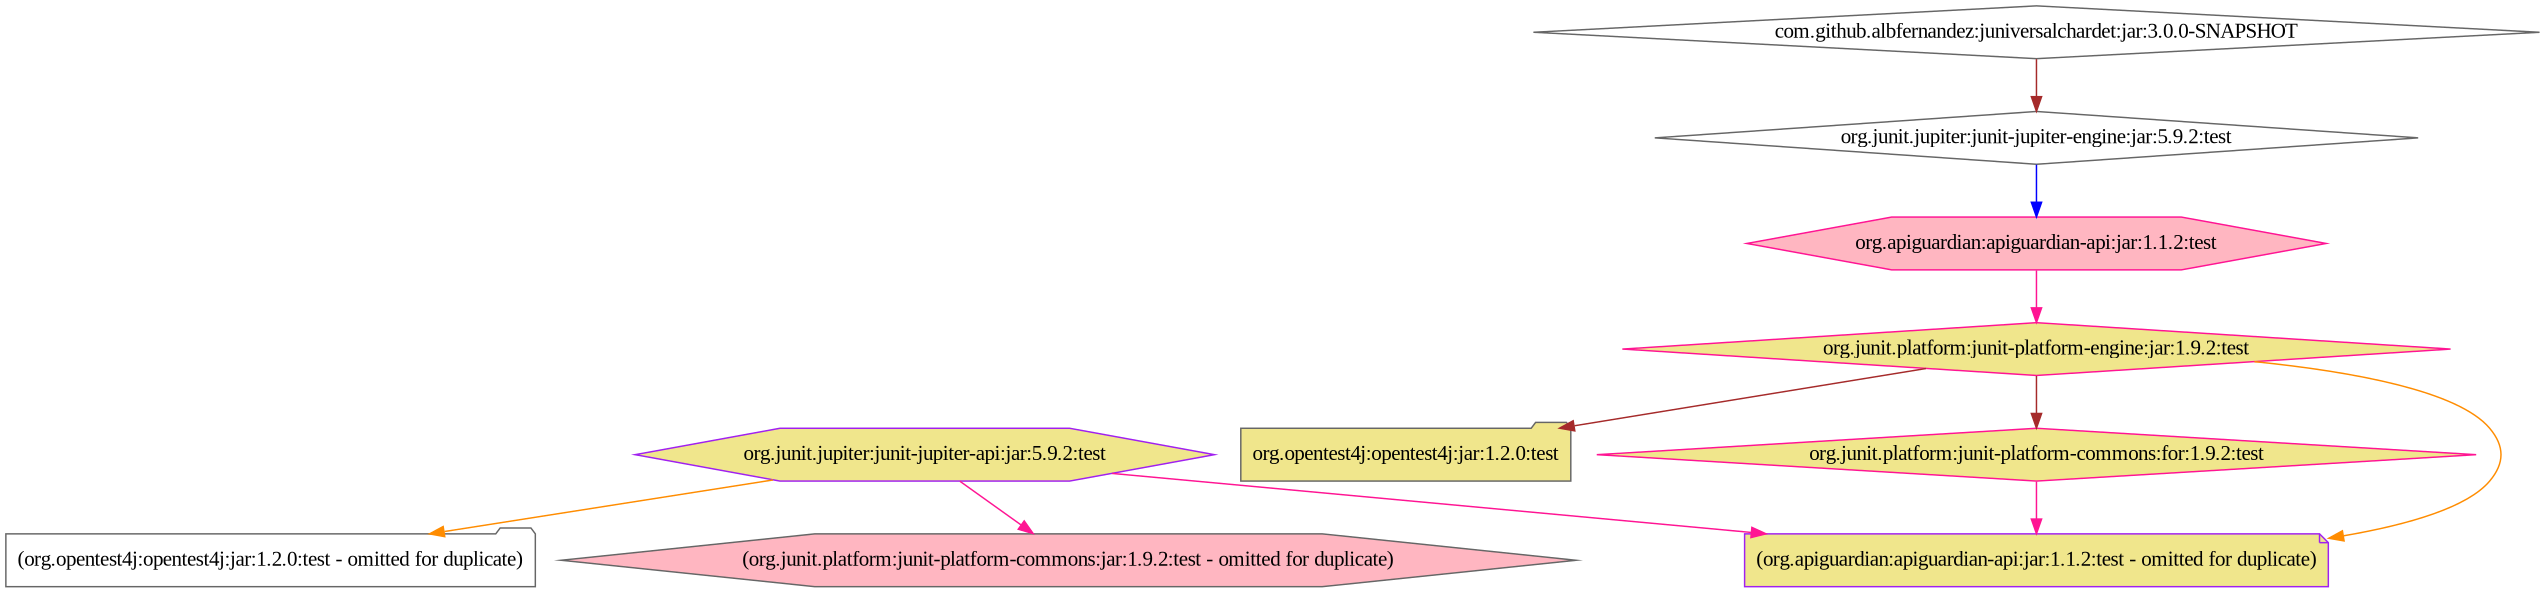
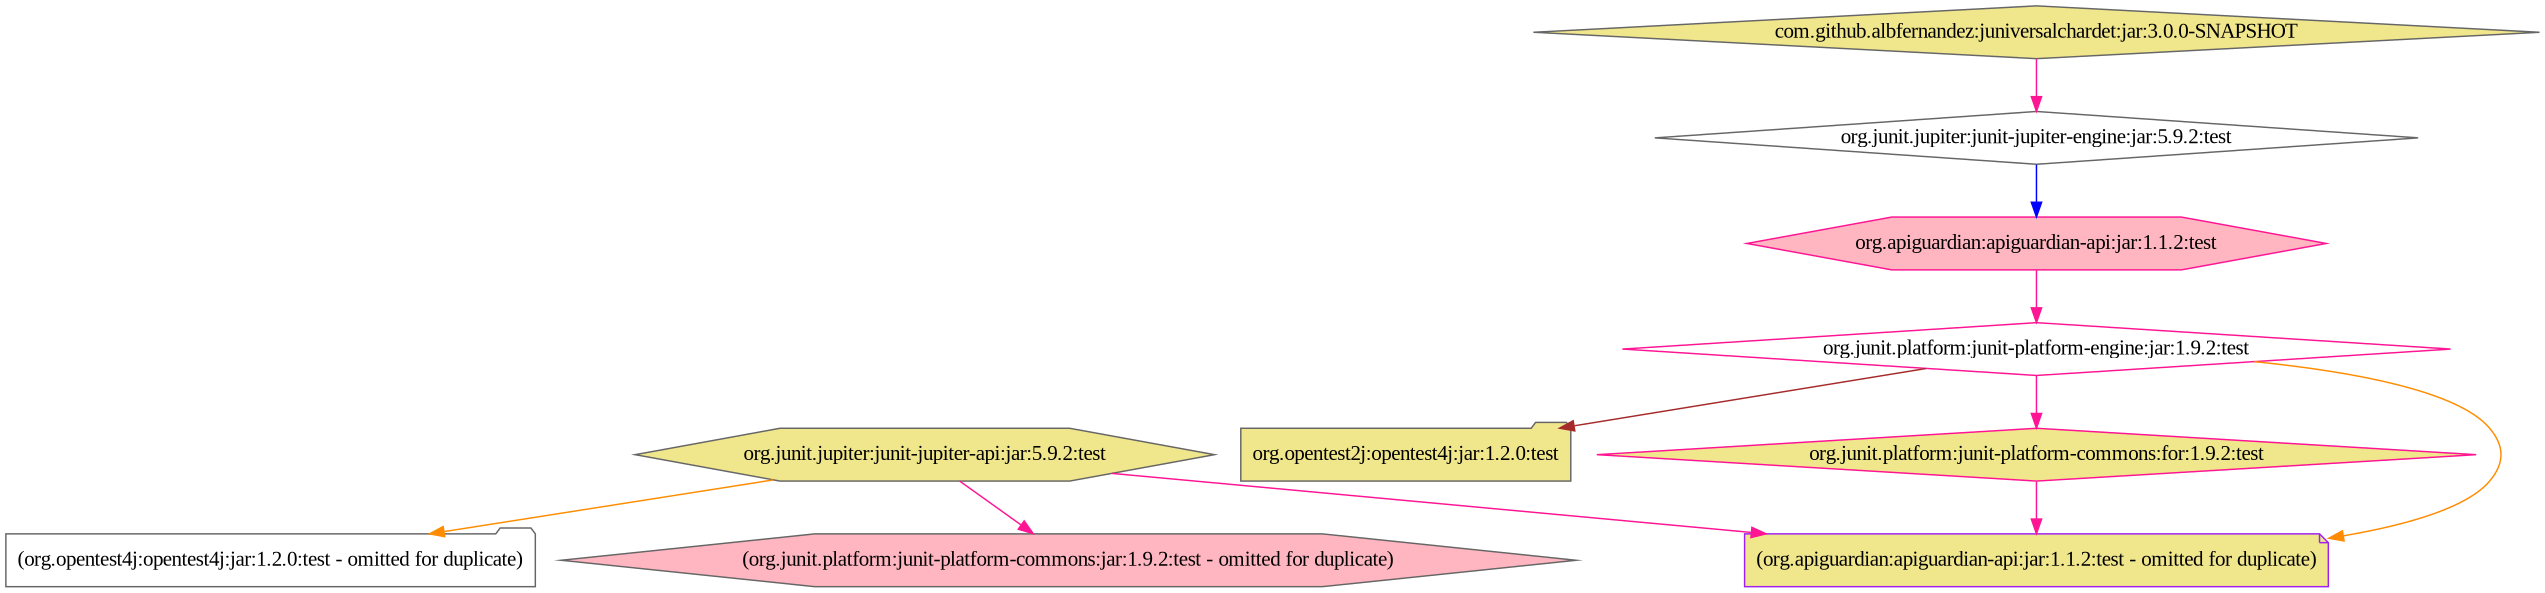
(2036, 32) -> (2036, 32)
(2036, 78) -> (2036, 78)
(2036, 349) -> (2036, 349)
(2036, 395) -> (2036, 395)
(925, 455) -> (925, 455)
(1406, 455) -> (1406, 455)
